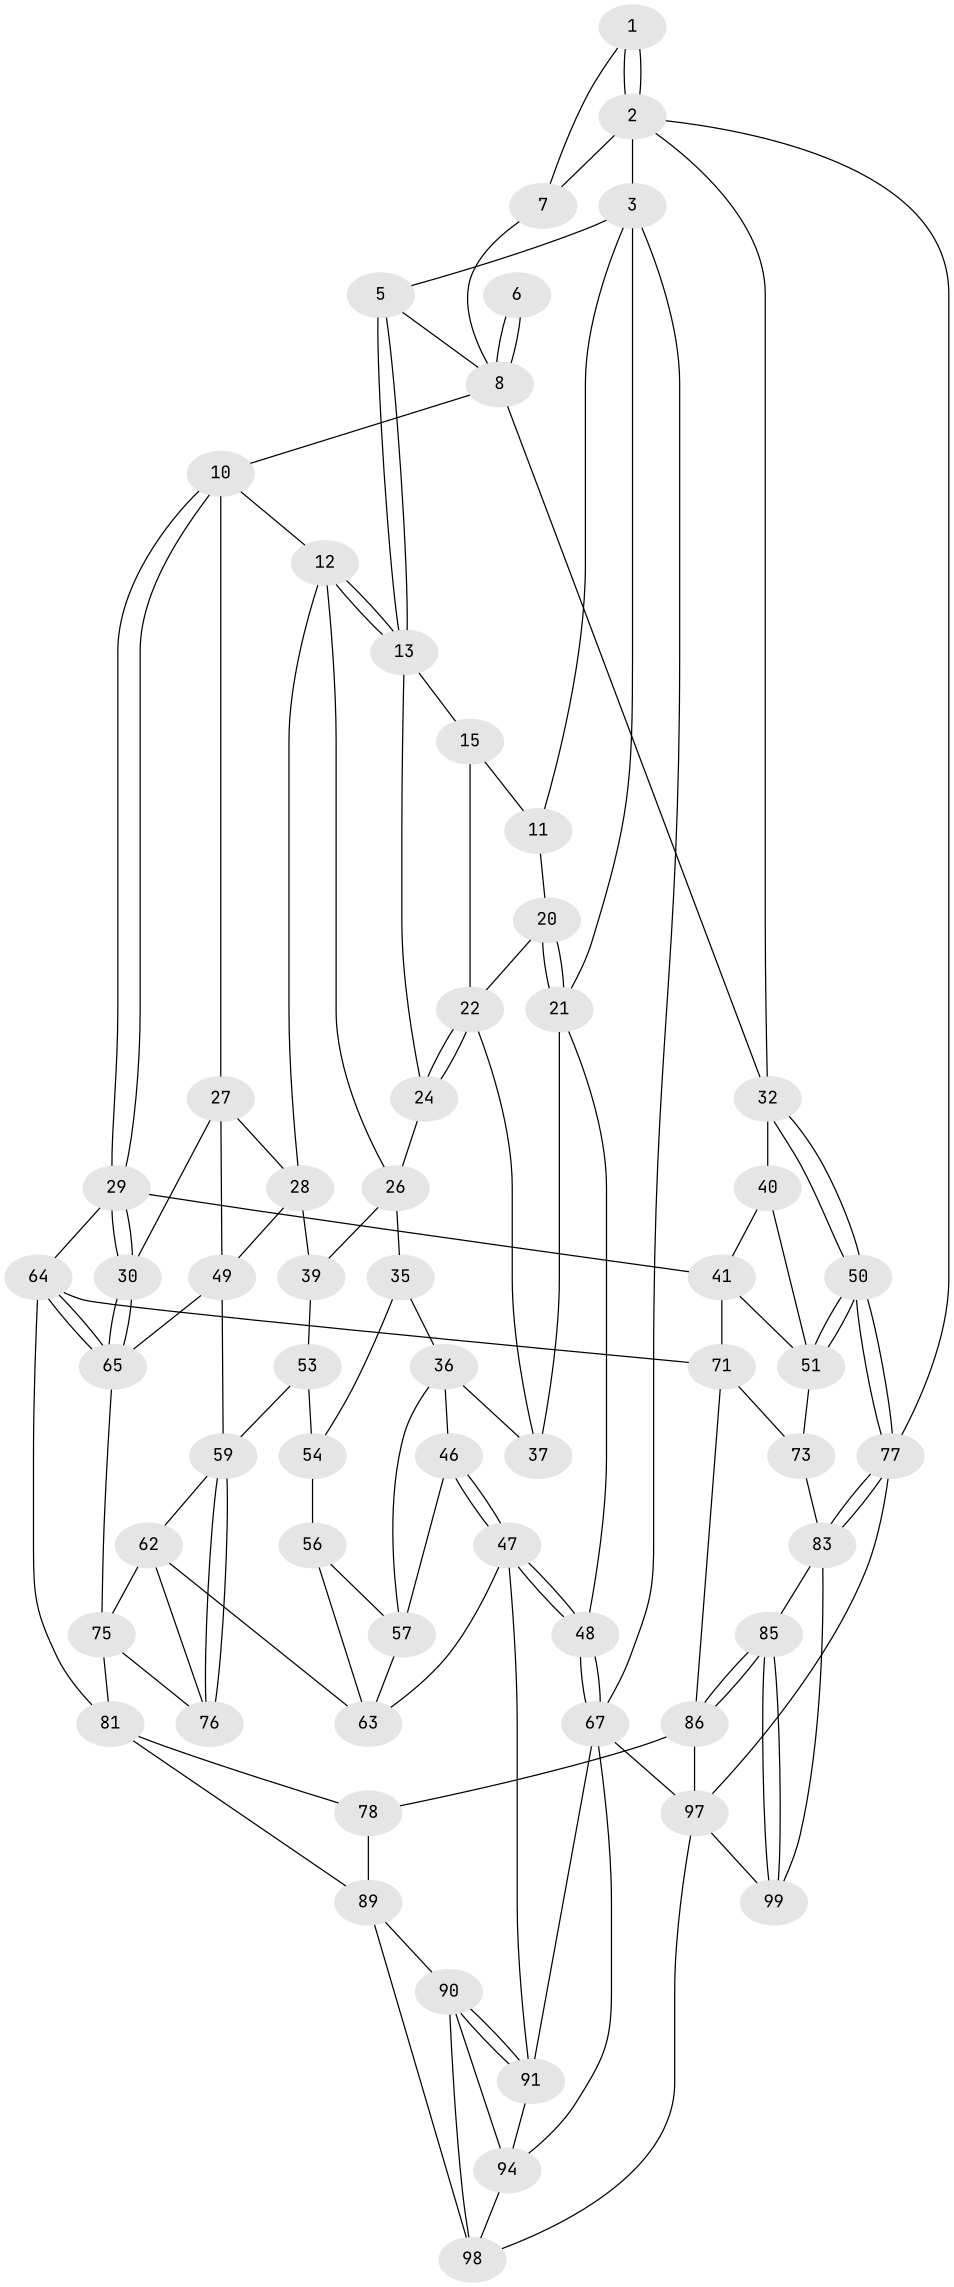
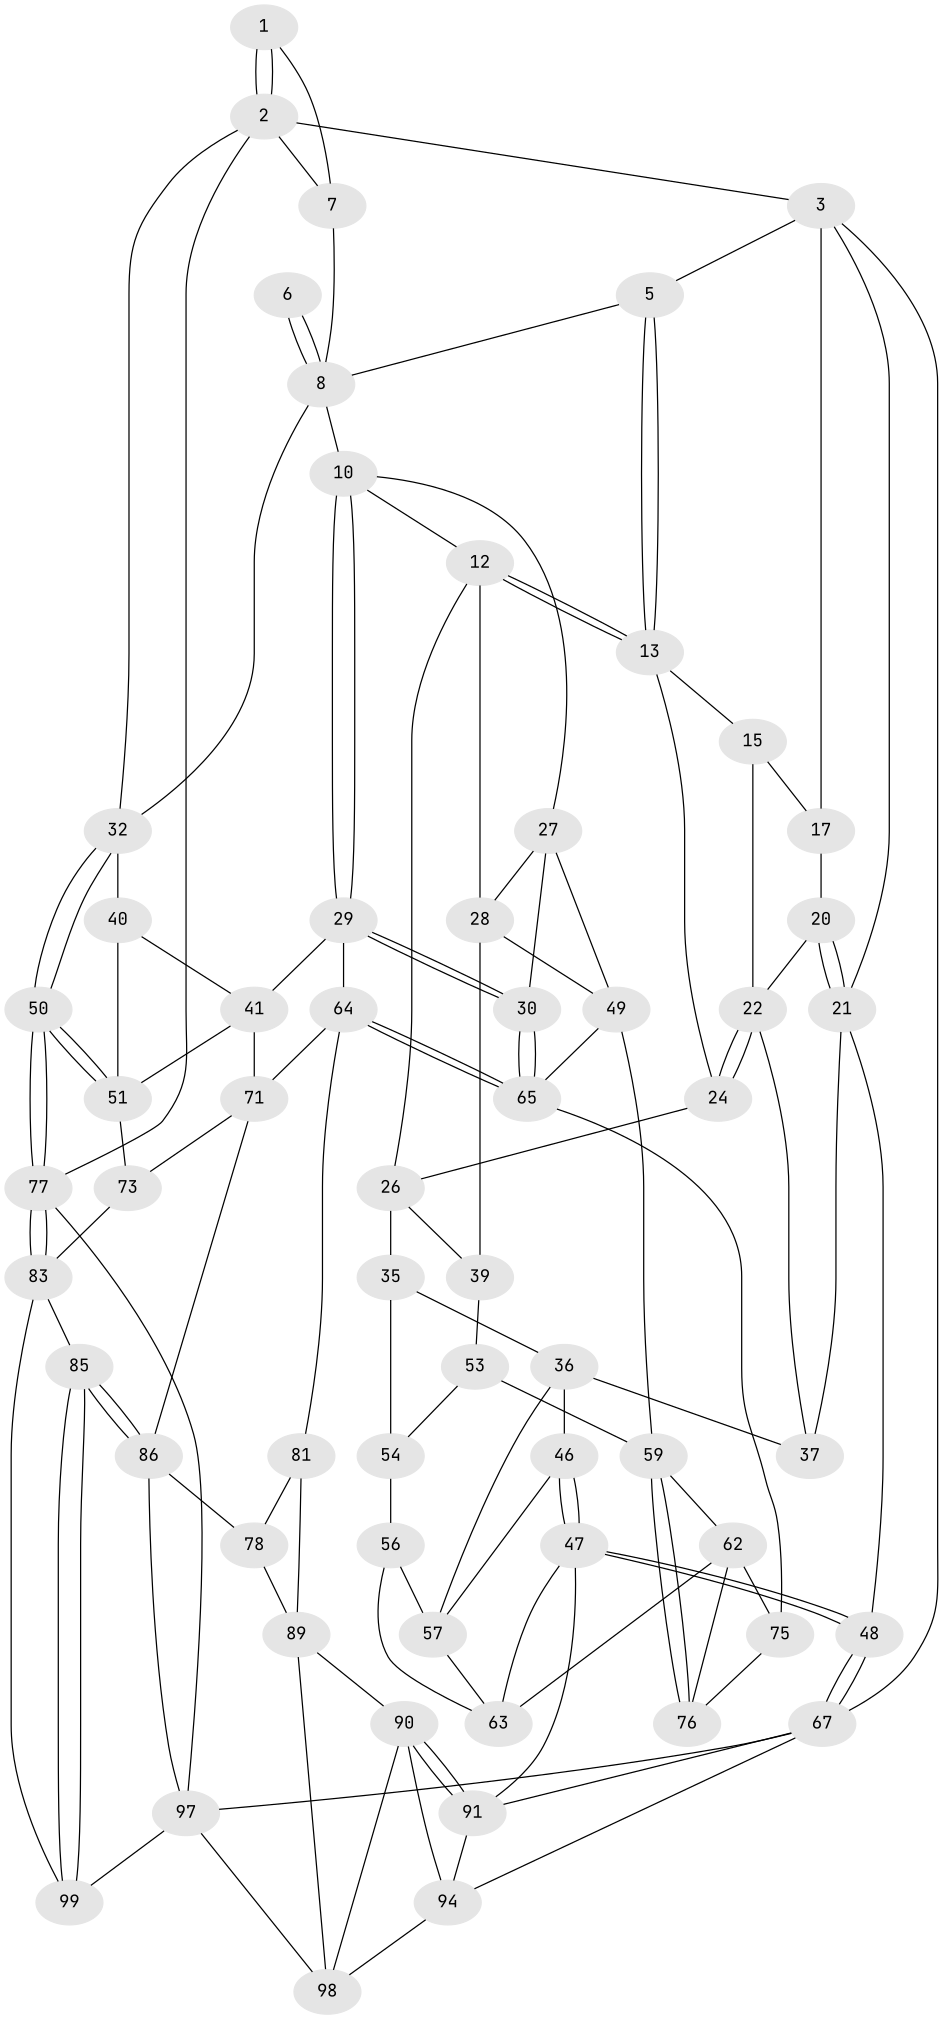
(538, 831) -> (821, 831)
(106, 1679) -> none
